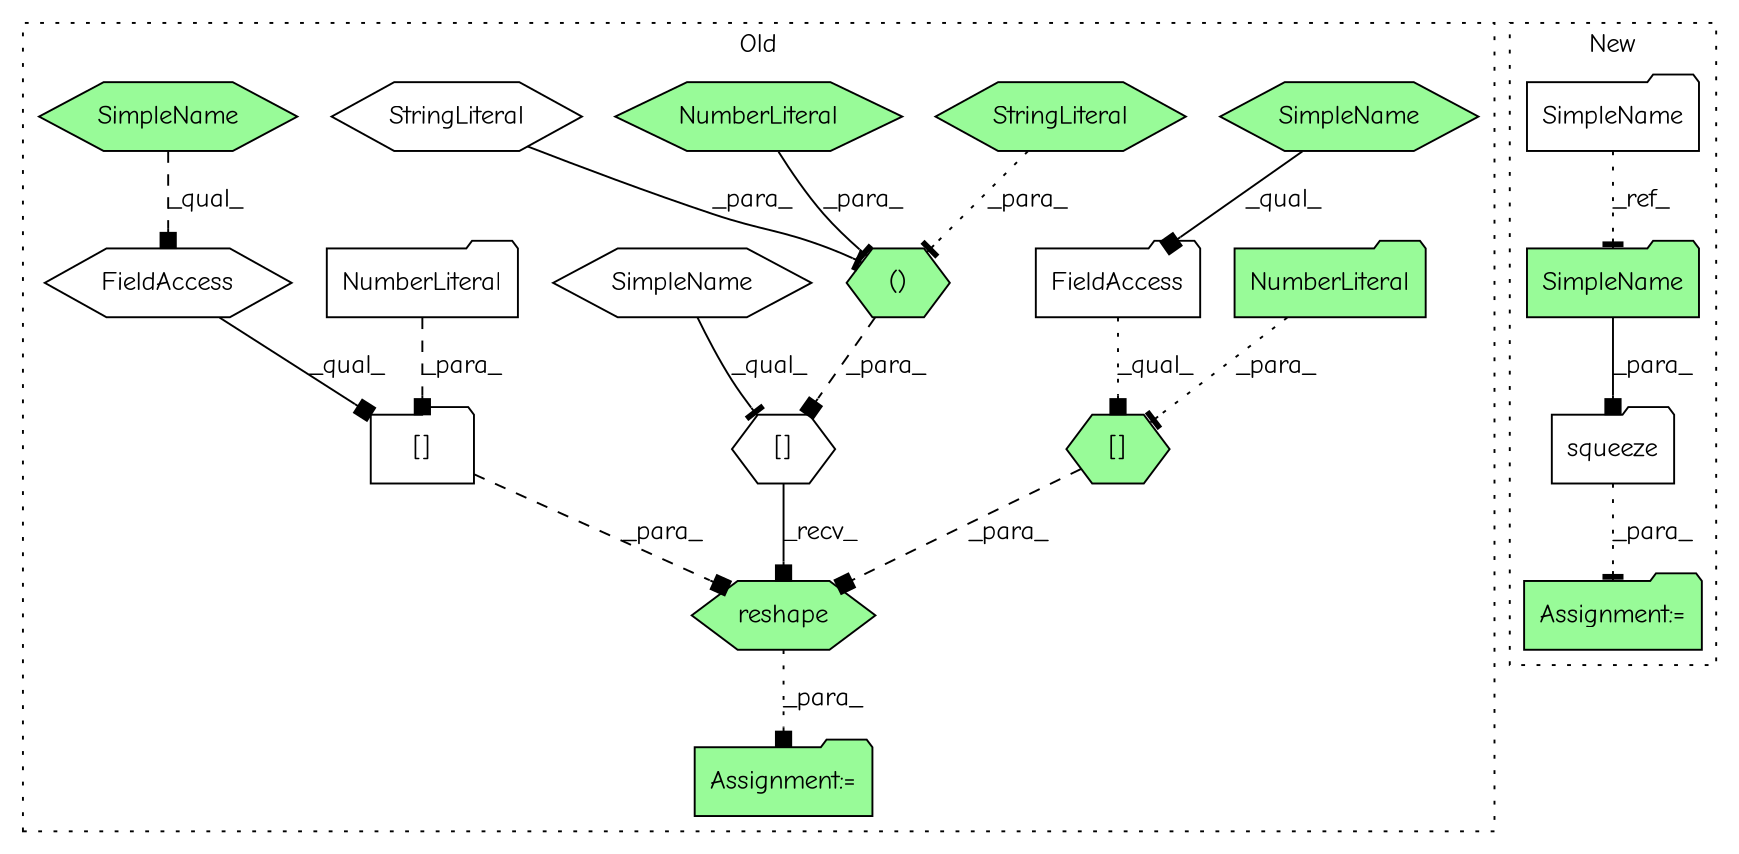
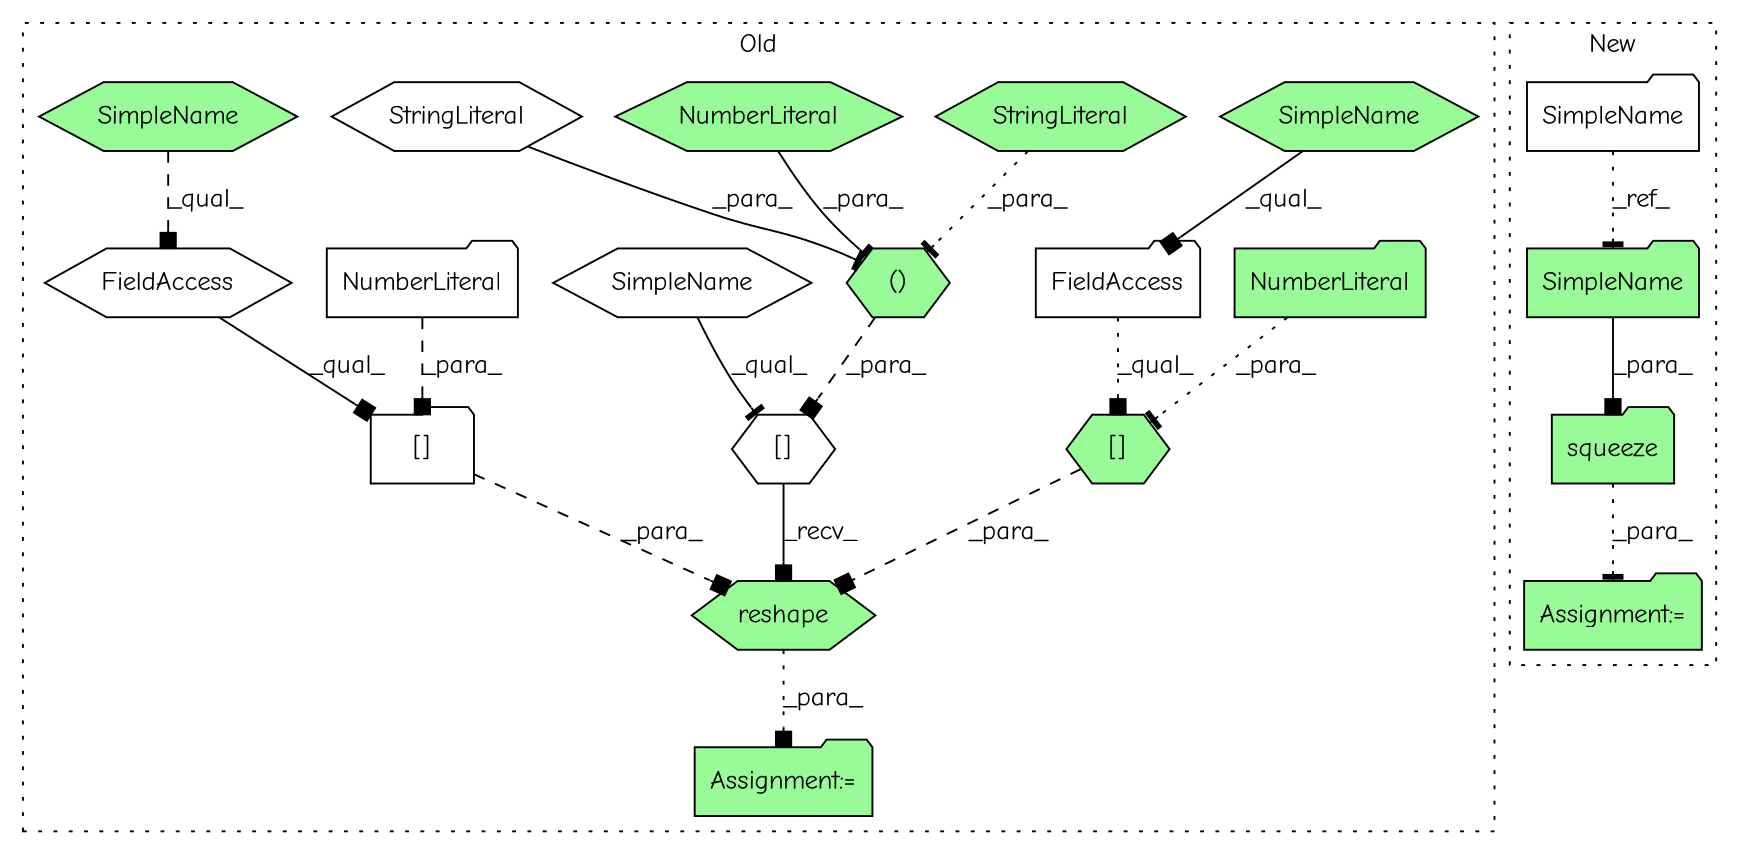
(1613, 449) -> (1613, 449)
